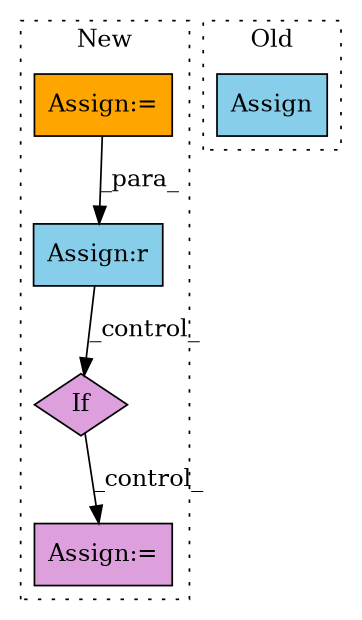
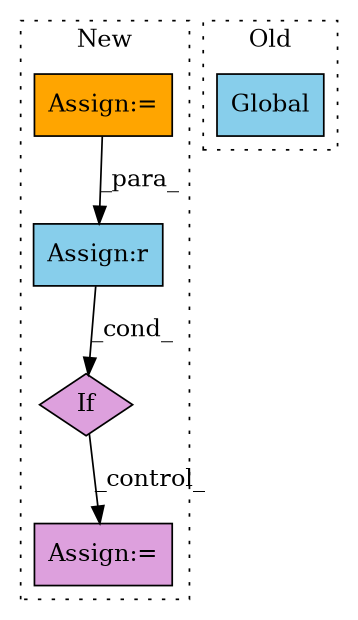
(272, 105) -> (270, 105)
(145, 330) -> (133, 330)
